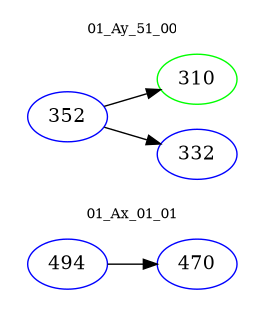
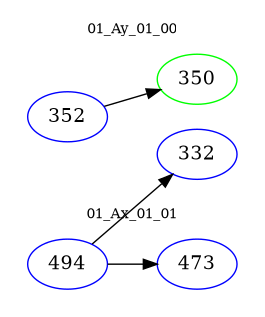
(132, 30) -> (132, 30)
(197, 79) -> (197, 79)
(126, 134) -> (127, 214)
(197, 264) -> (197, 264)
